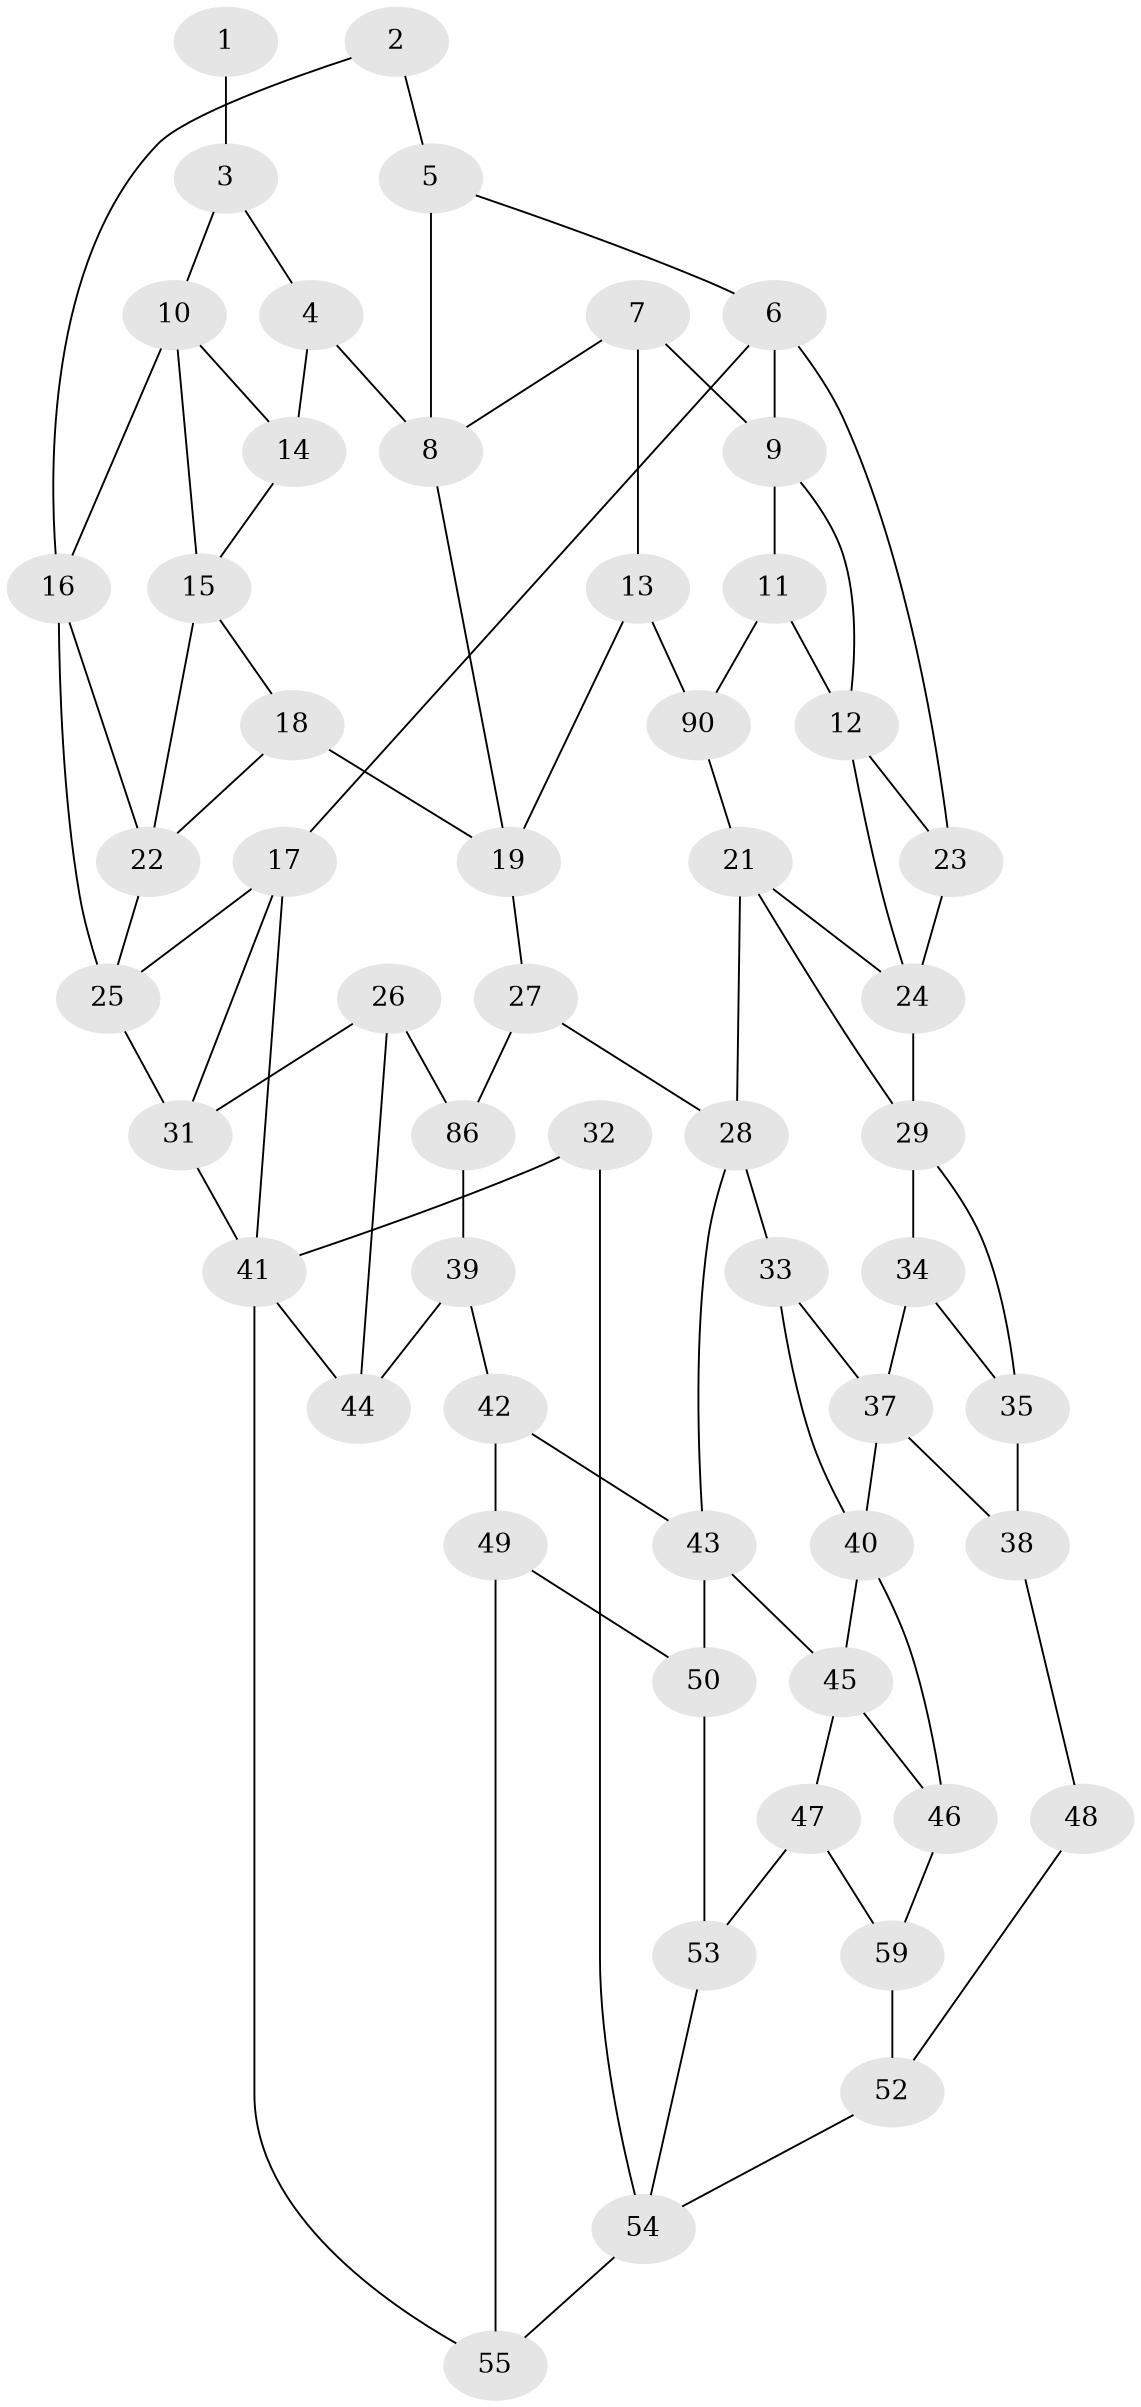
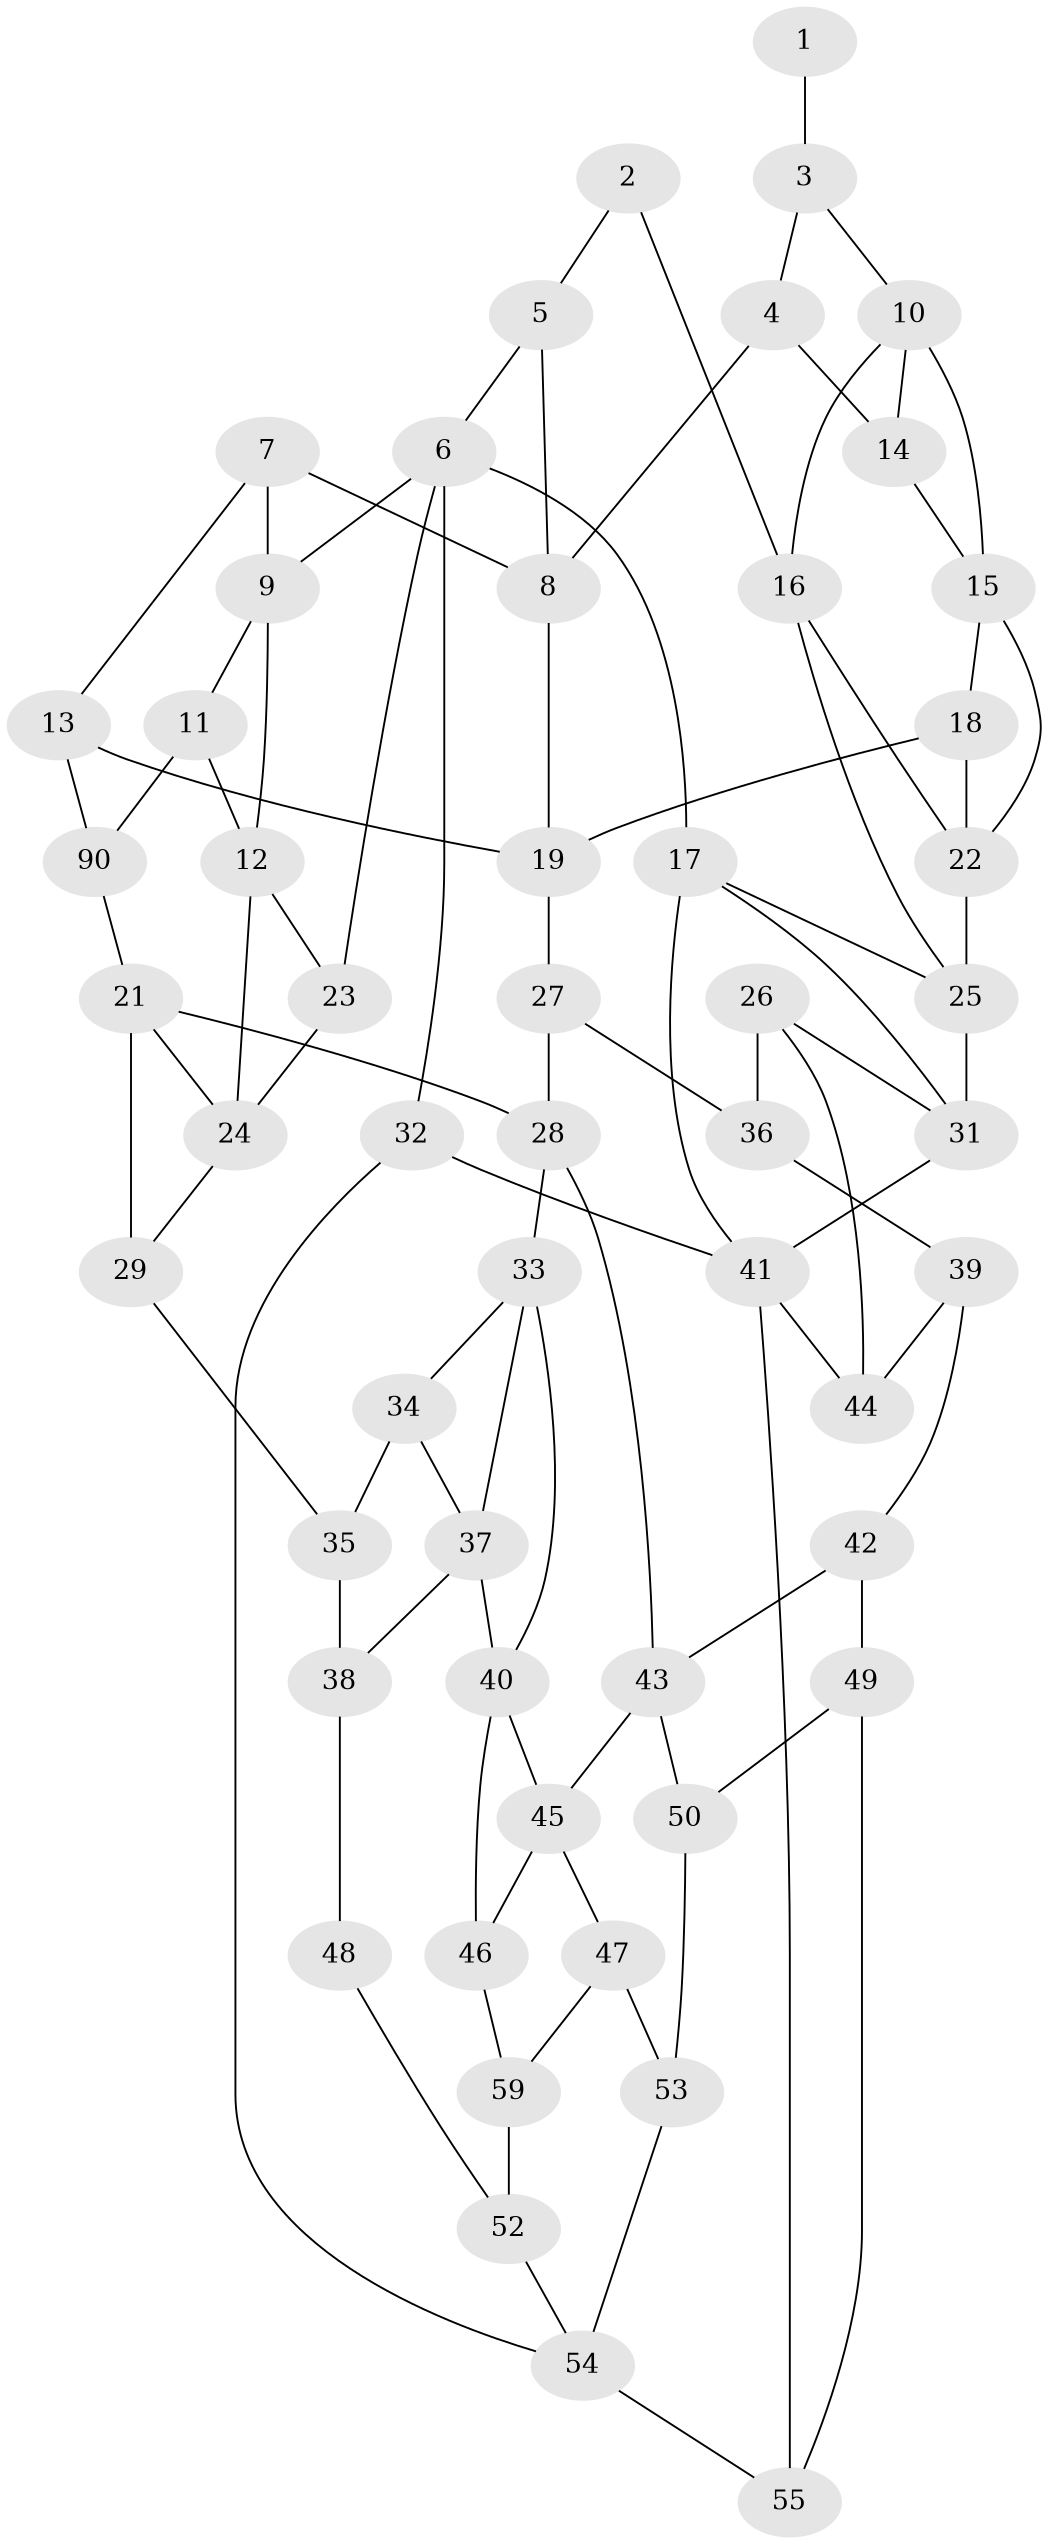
none -> (444, 795)
(463, 1135) -> (758, 1135)
(913, 1204) -> (467, 1340)
